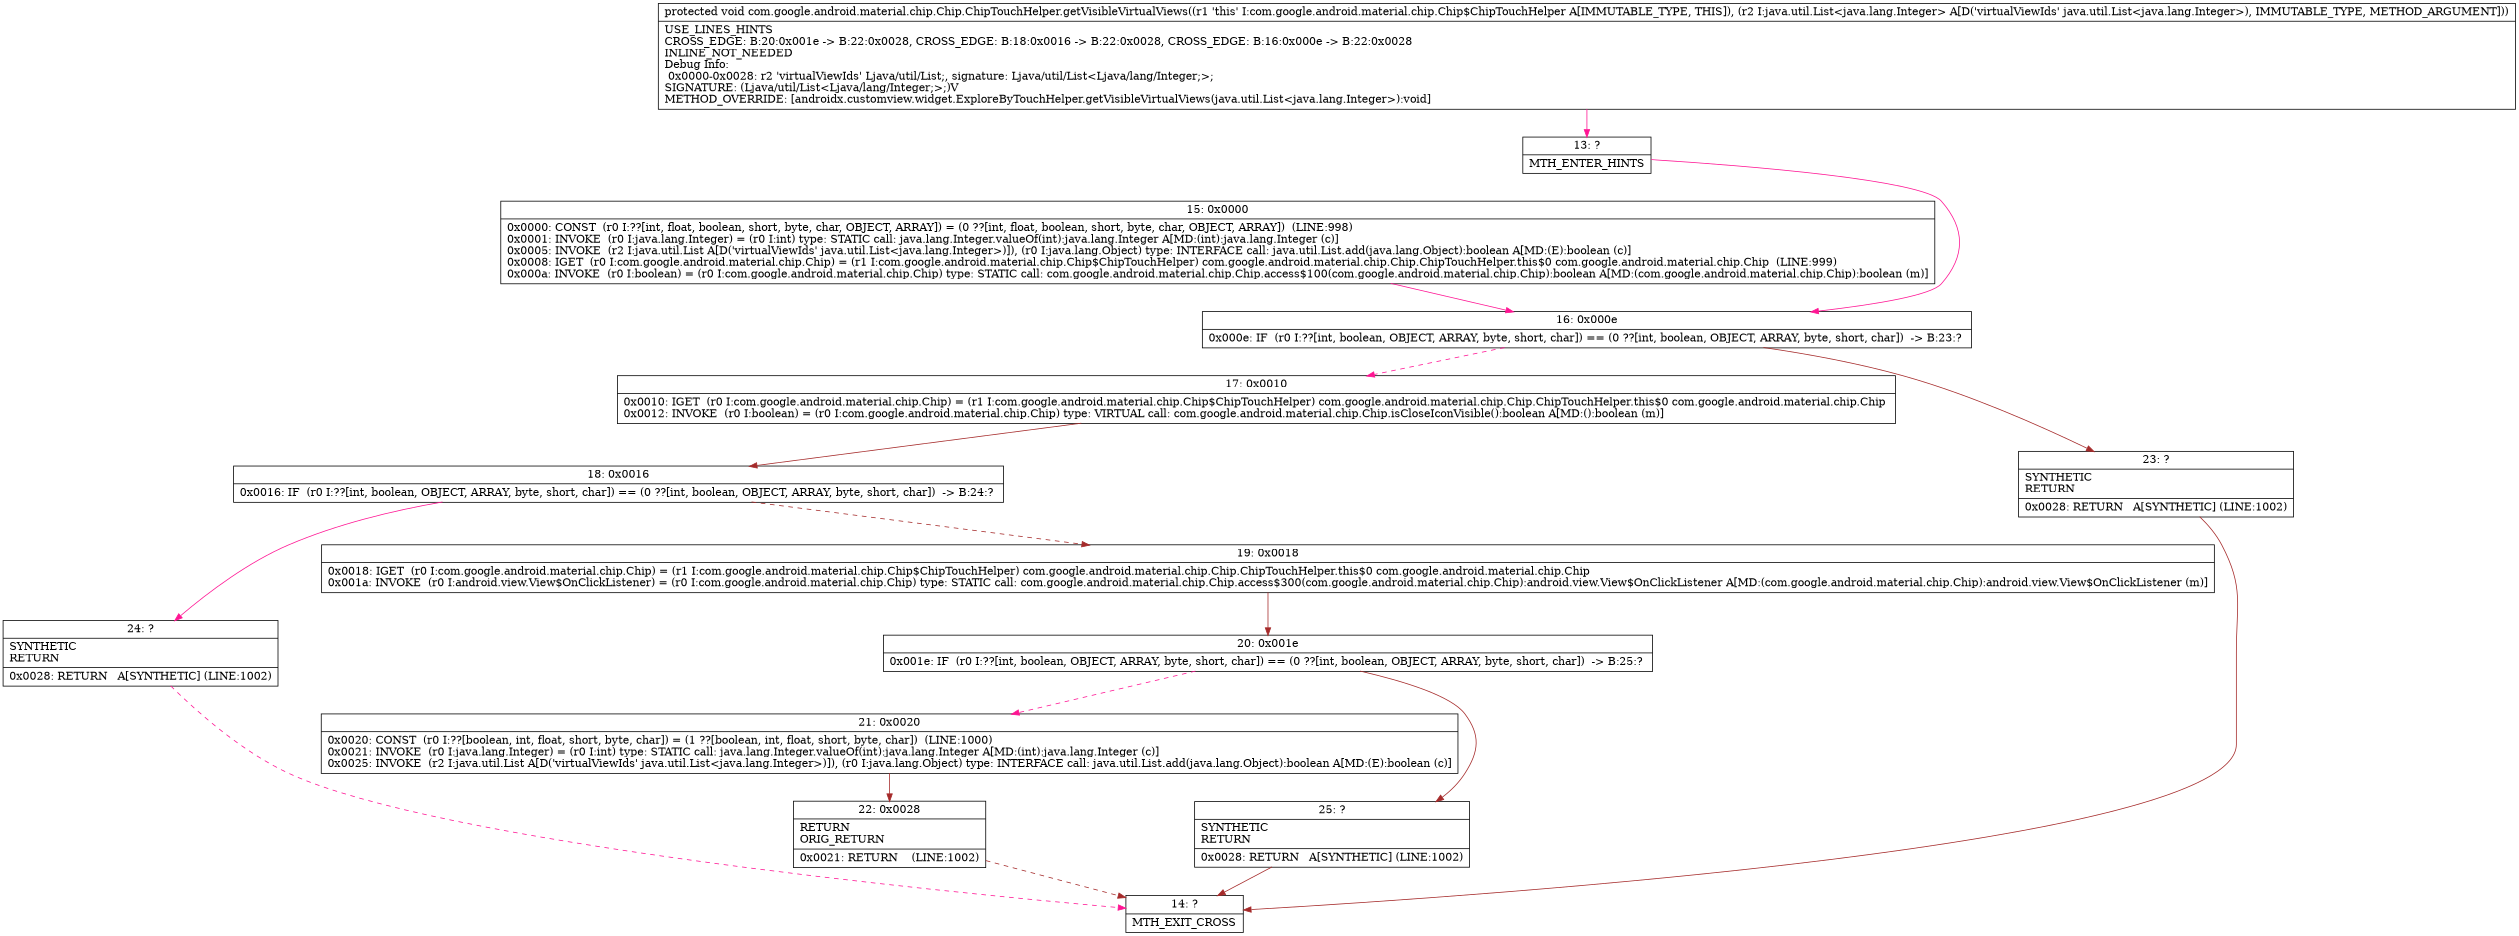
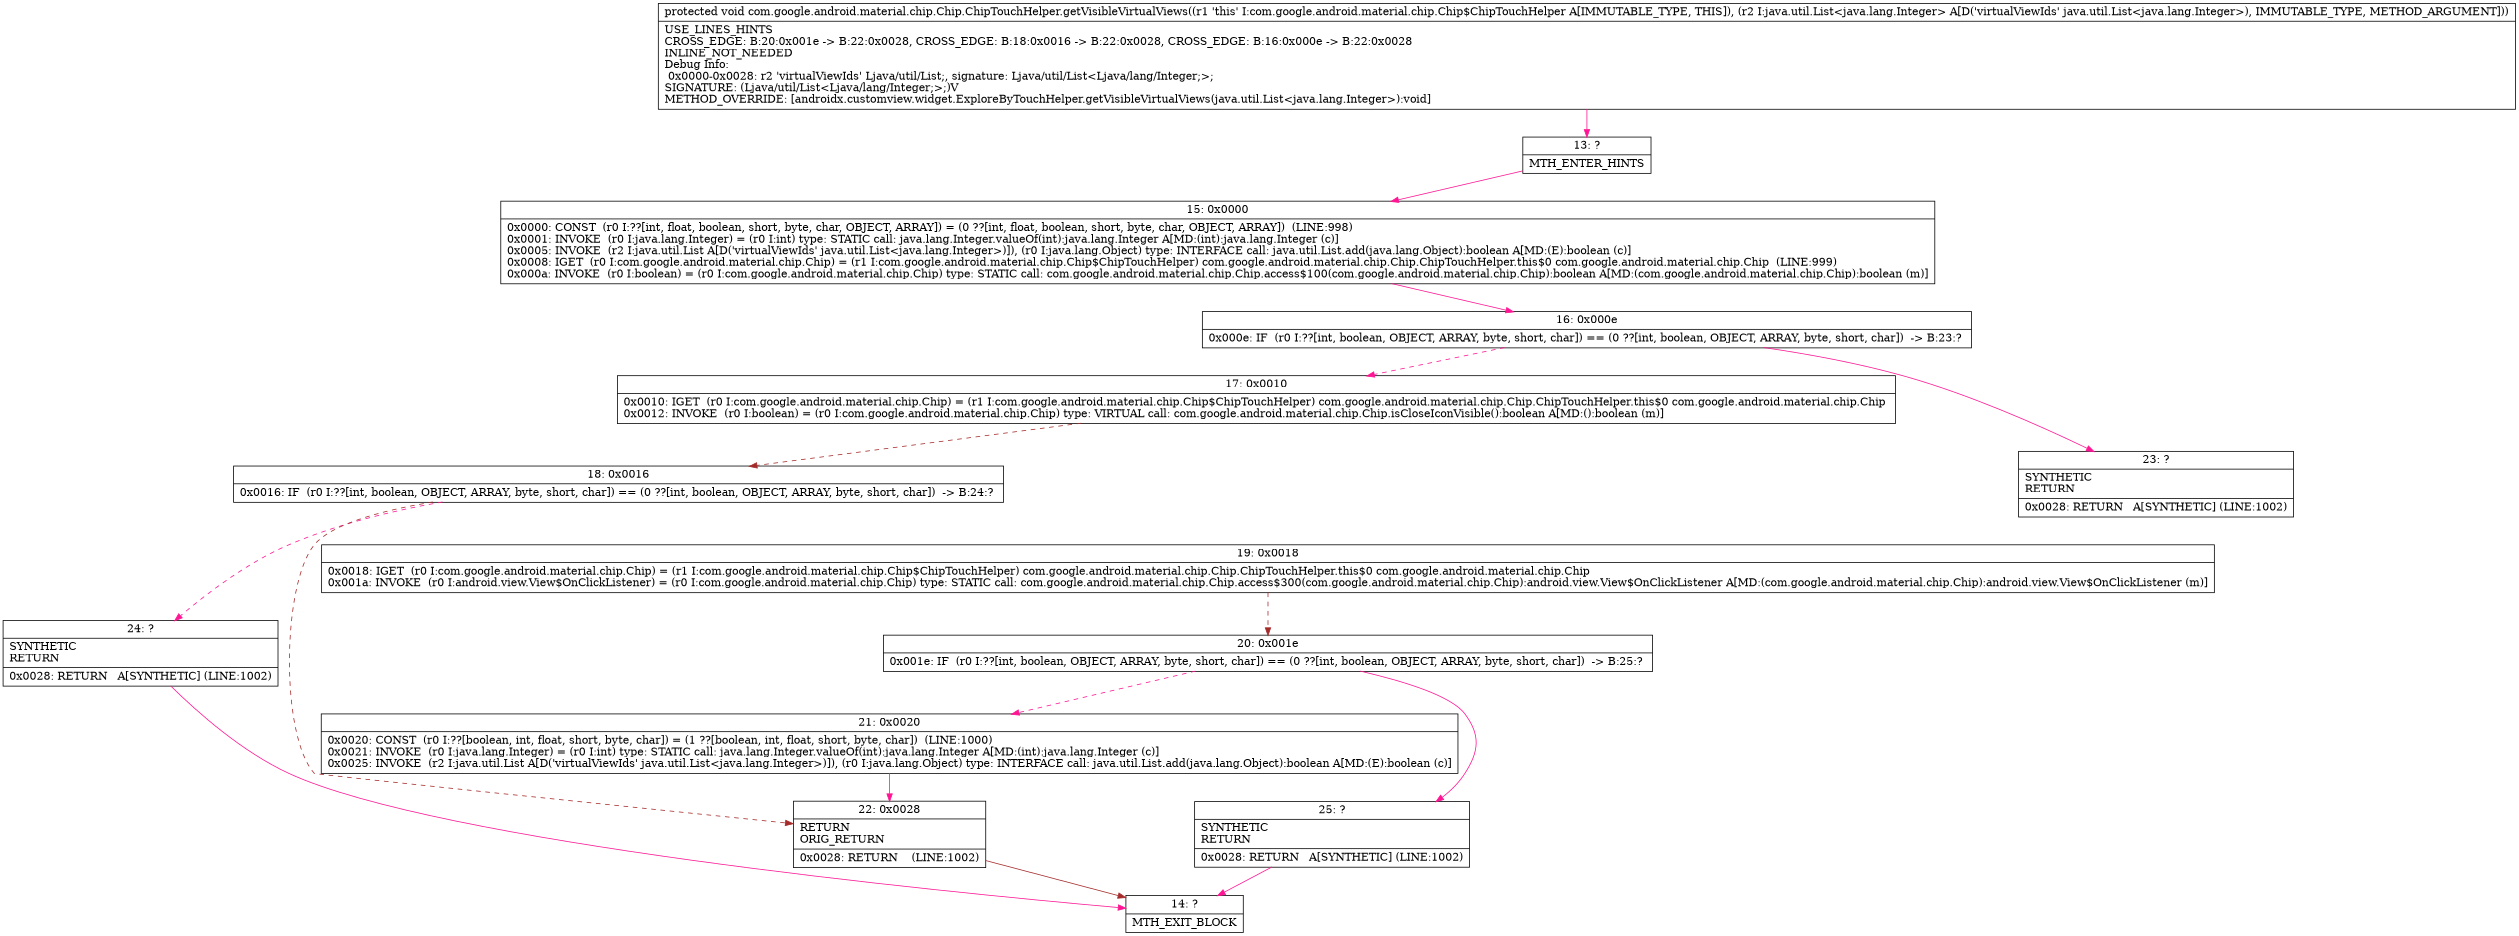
(1906, 188) -> (1461, 185)
(1929, 384) -> (1929, 384)
(919, 444) -> (919, 444)
(917, 523) -> (368, 780)
(303, 539) -> (303, 539)
(1268, 610) -> (1268, 610)
(1459, 708) -> (1459, 708)
(890, 783) -> (890, 783)
(627, 850) -> (627, 850)
(1874, 853) -> none
(890, 858) -> (890, 858)
(1052, 878) -> (1052, 878)
(1248, 879) -> (1248, 879)
(1184, 923) -> (1185, 923)
